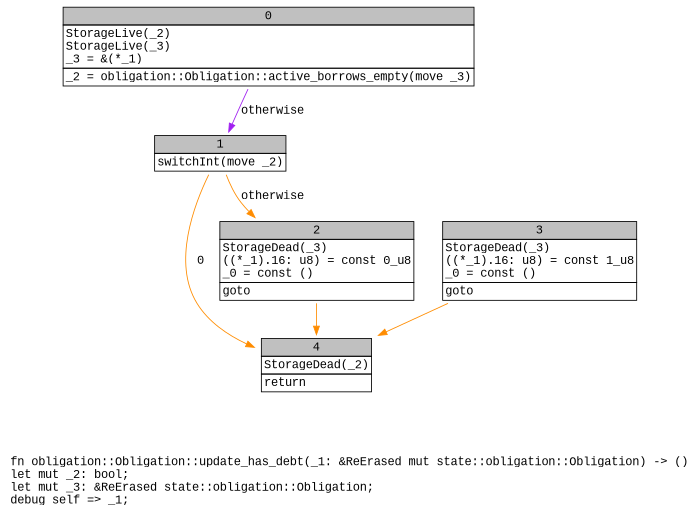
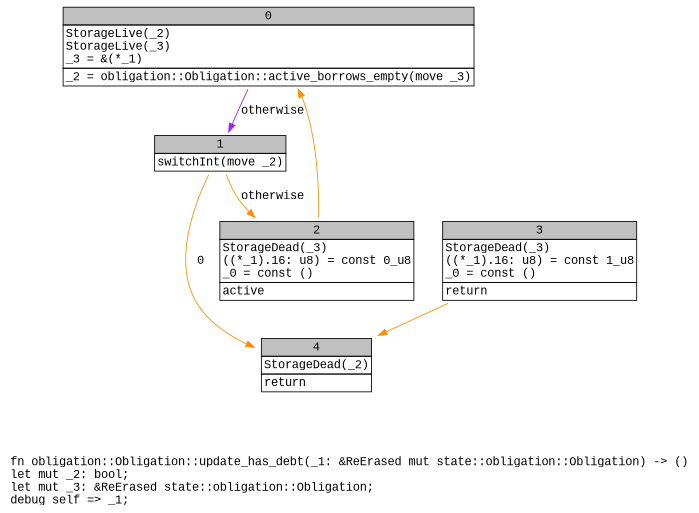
(237, 291) -> (244, 291)
(460, 291) -> (466, 291)
(316, 315) -> (316, 156)
